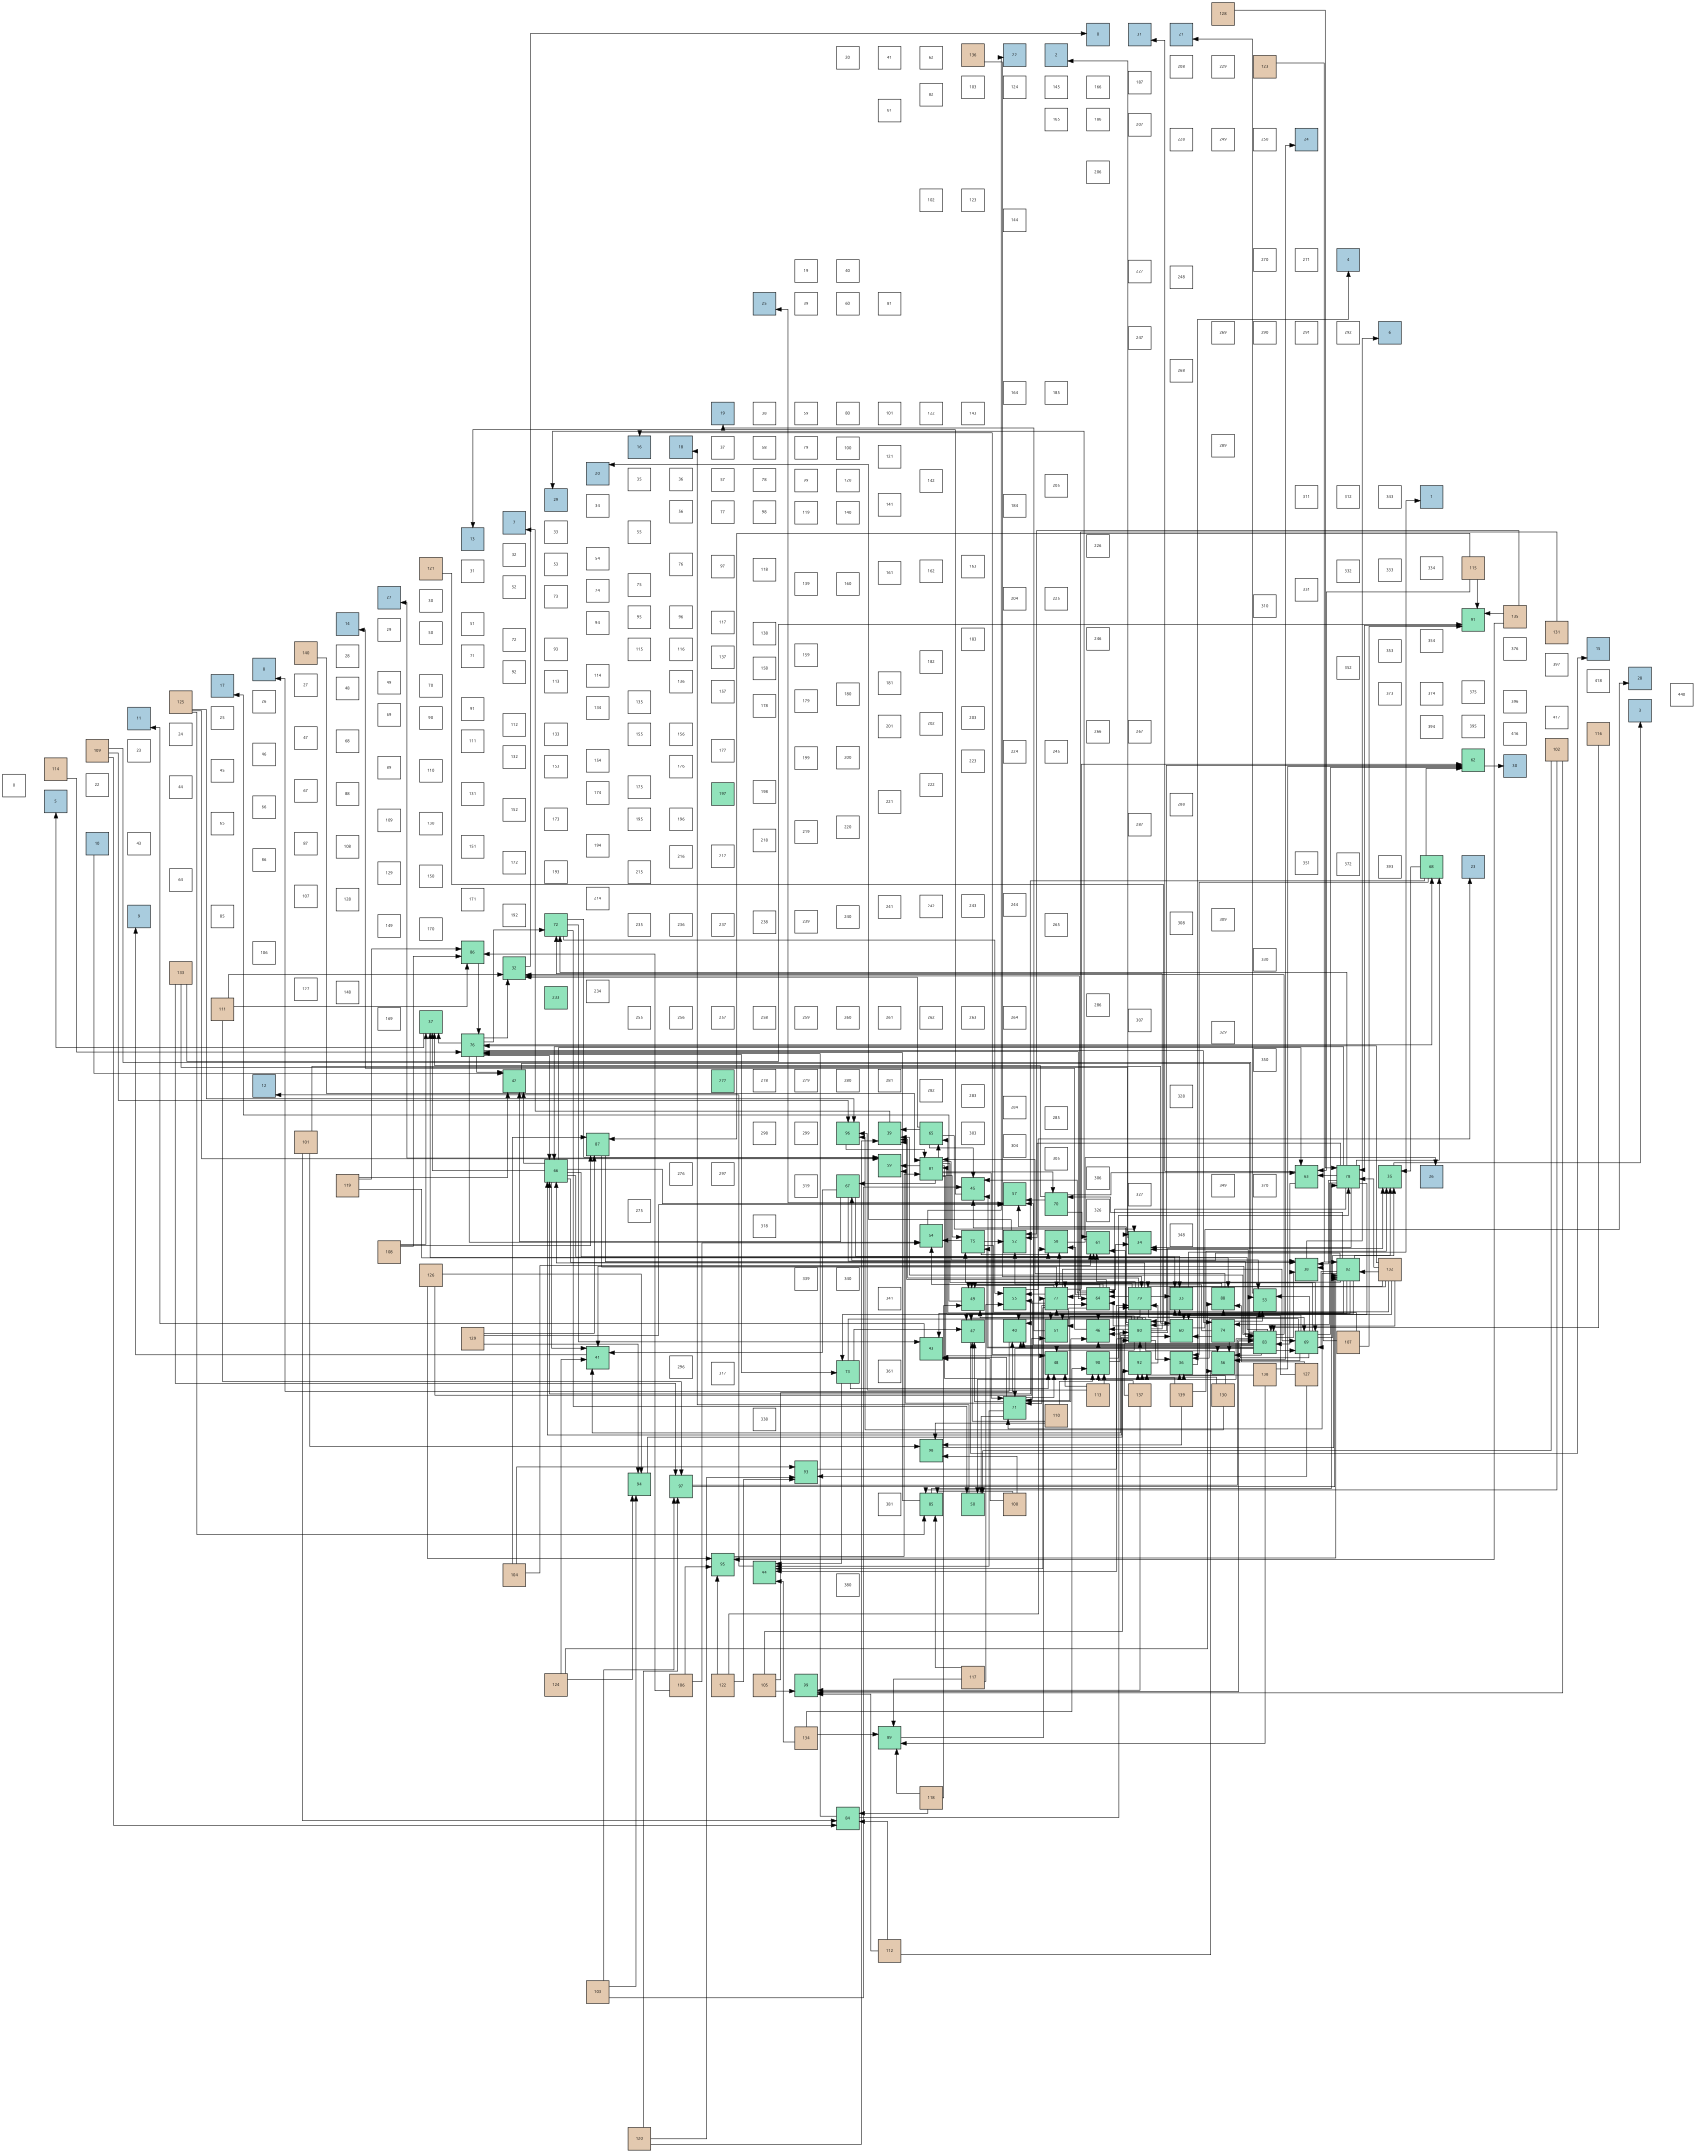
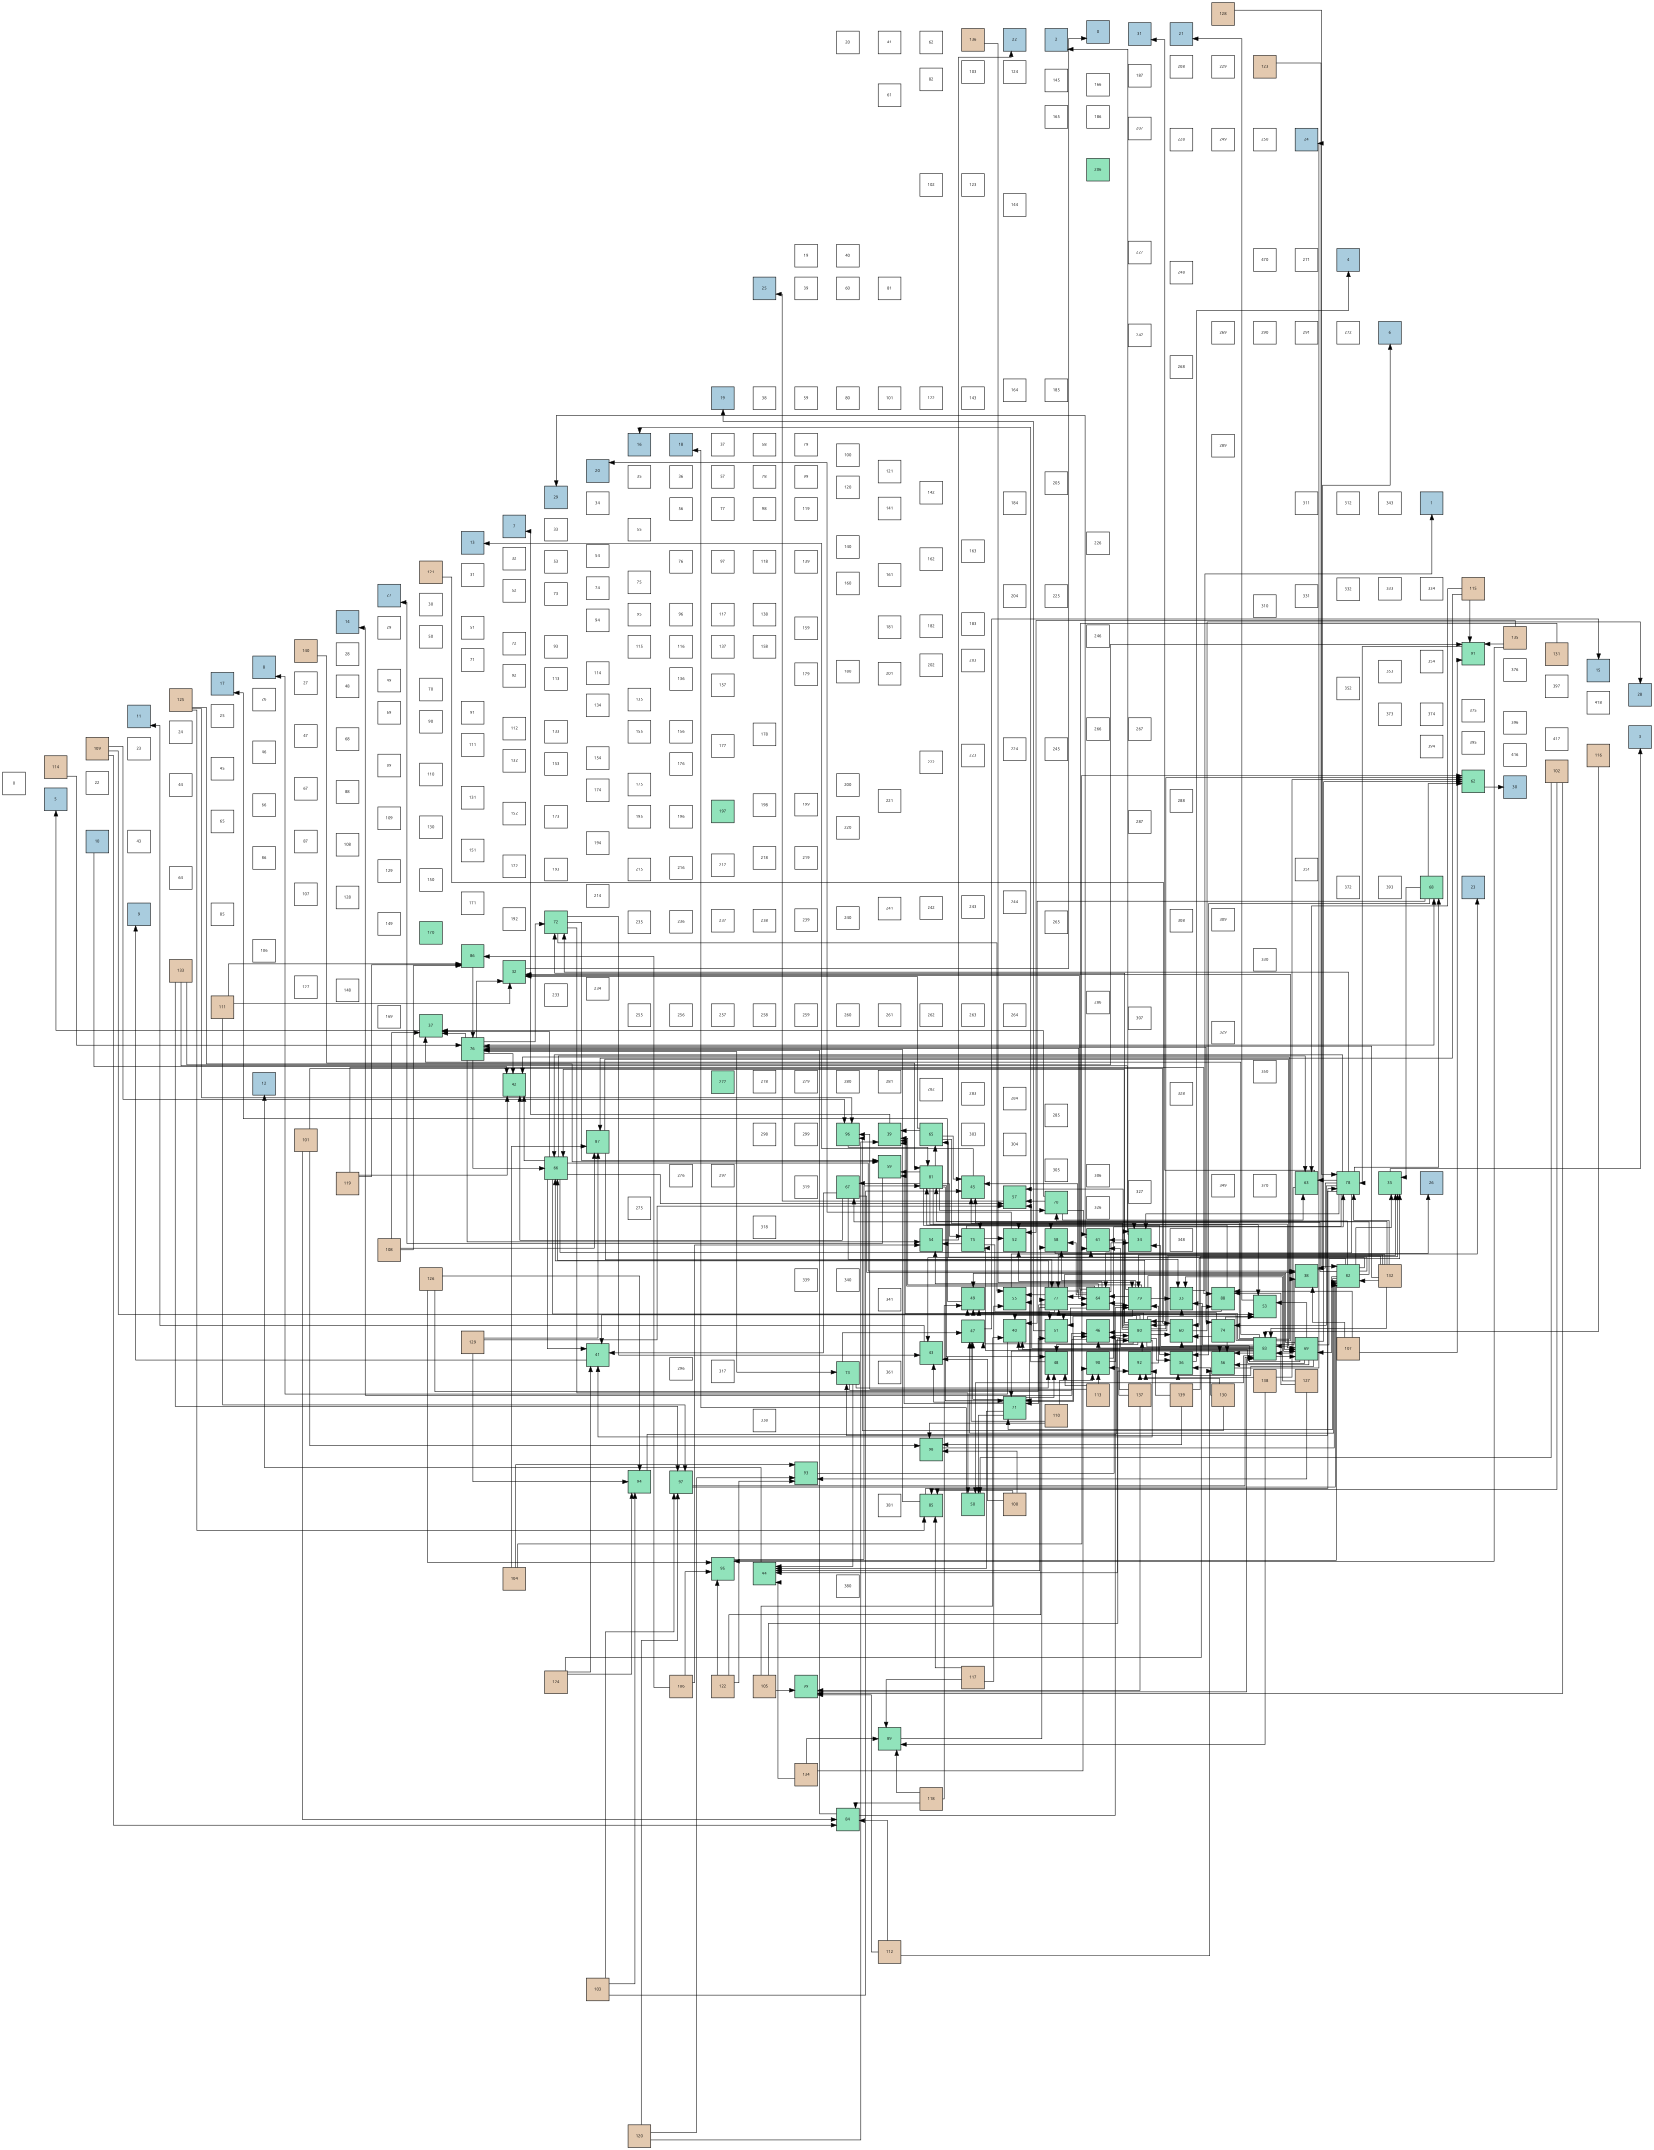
(1098, 172) -> (1098, 170)
(1265, 260) -> (1265, 260)
(1348, 333) -> (1348, 333)
(1682, 695) -> none
(431, 929) -> (431, 933)
(556, 998) -> (556, 995)
(1019, 1063) -> (1048, 1057)
